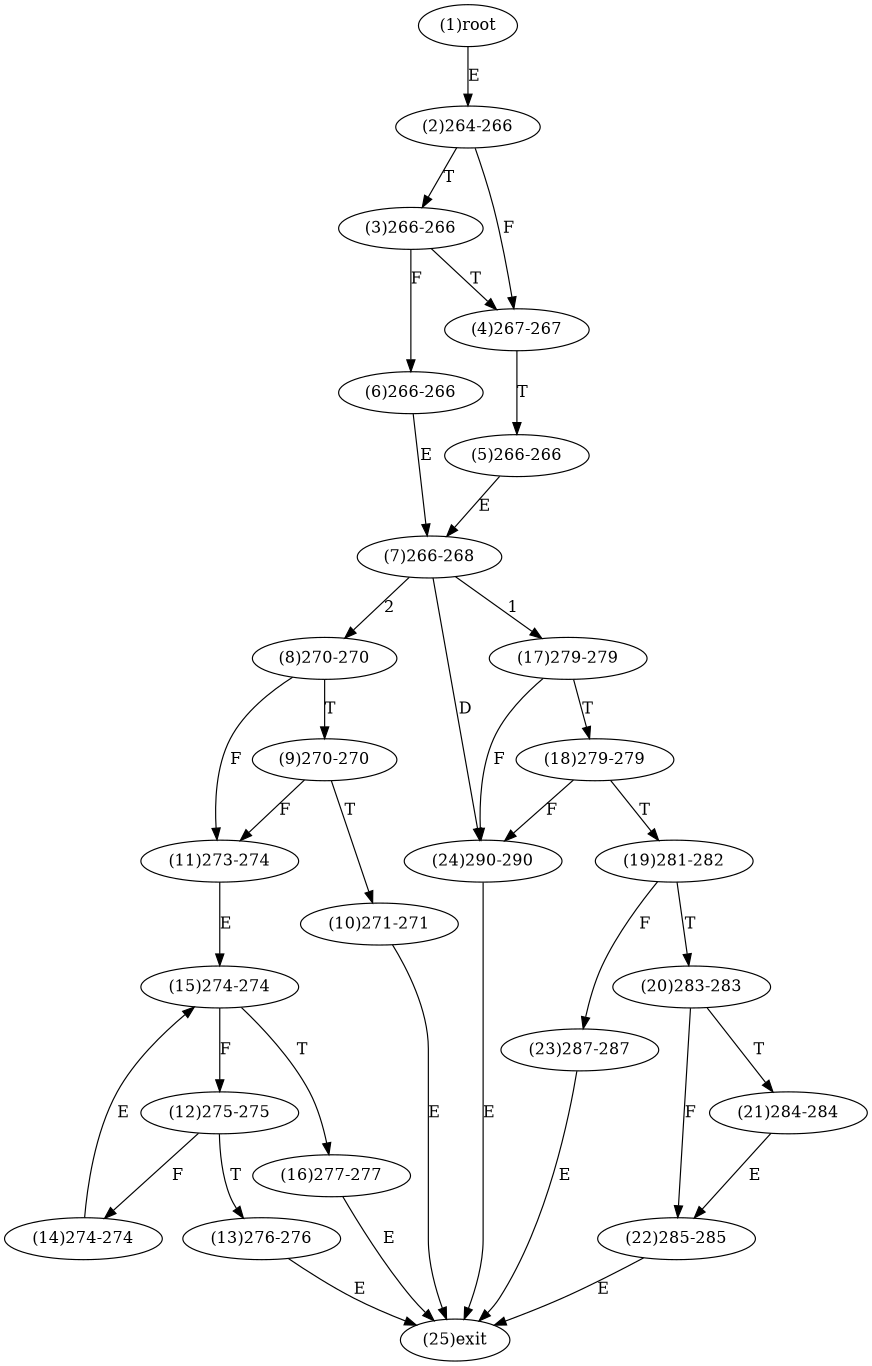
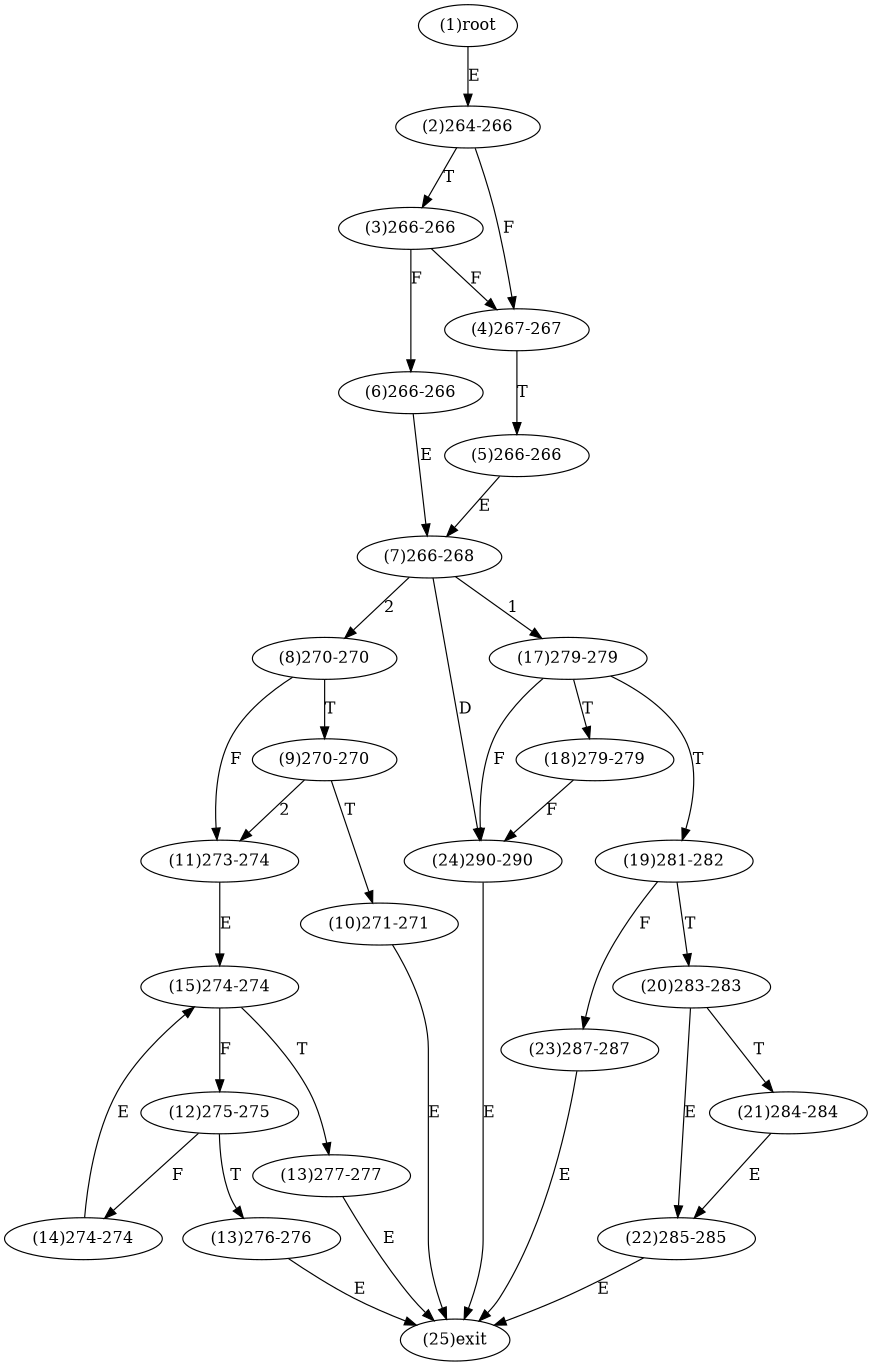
(476, 279) -> (476, 279)
(631, 806) -> (683, 736)
(285, 810) -> (285, 810)
(691, 1113) -> (691, 1113)
(332, 1176) -> (332, 1176)
